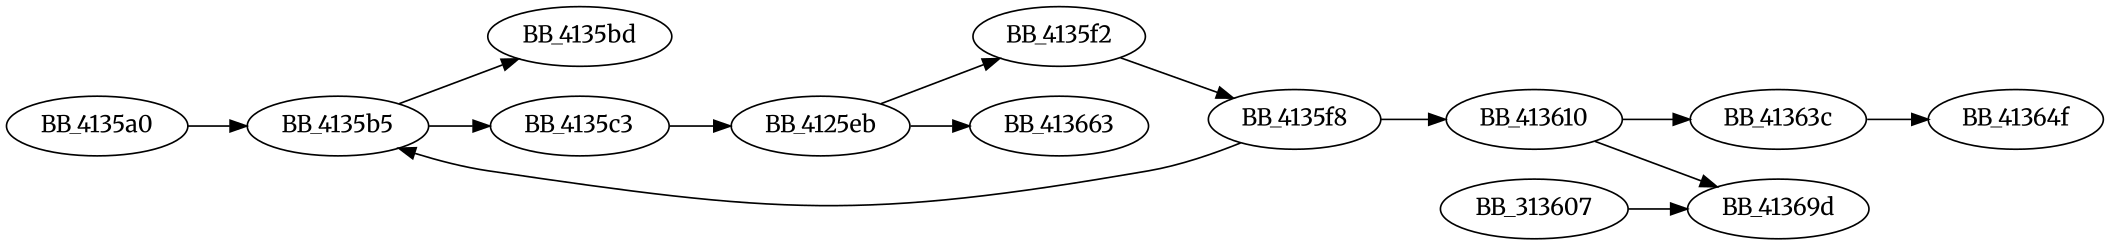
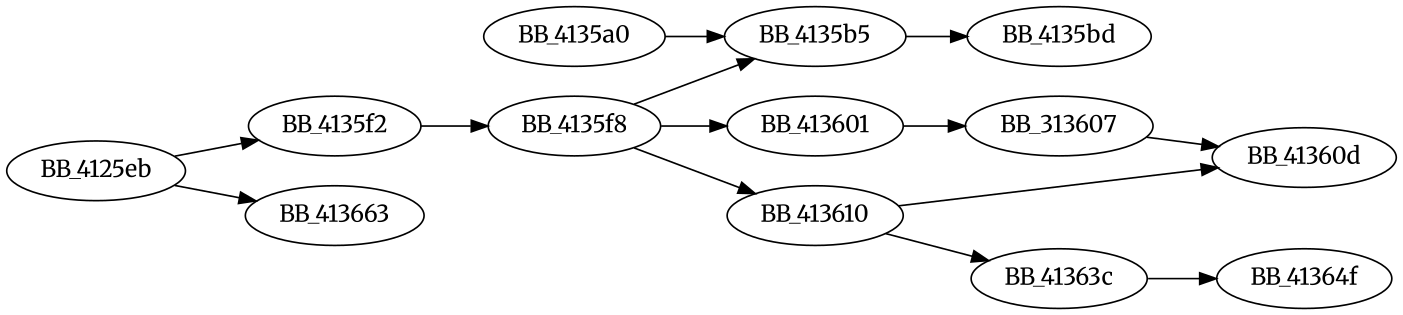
(580, 126) -> none
none -> (815, 126)
(1778, 209) -> (1304, 158)
